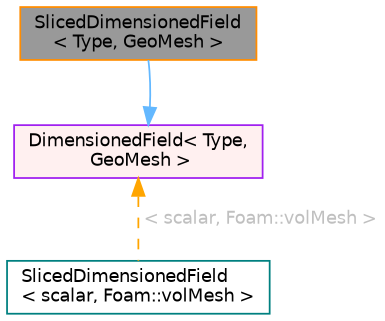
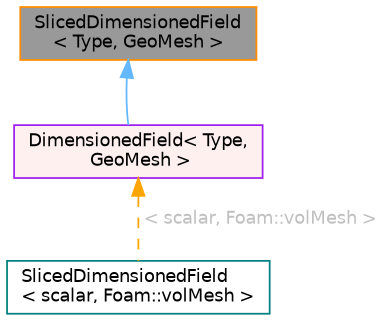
(150, 84) -> (127, 101)
